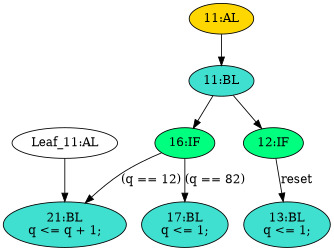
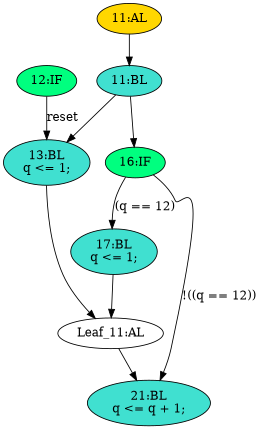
(245, 109) -> (94, 115)
(151, 180) -> (220, 296)
(215, 180) -> (145, 207)
none -> (56, 253)
none -> (112, 292)
